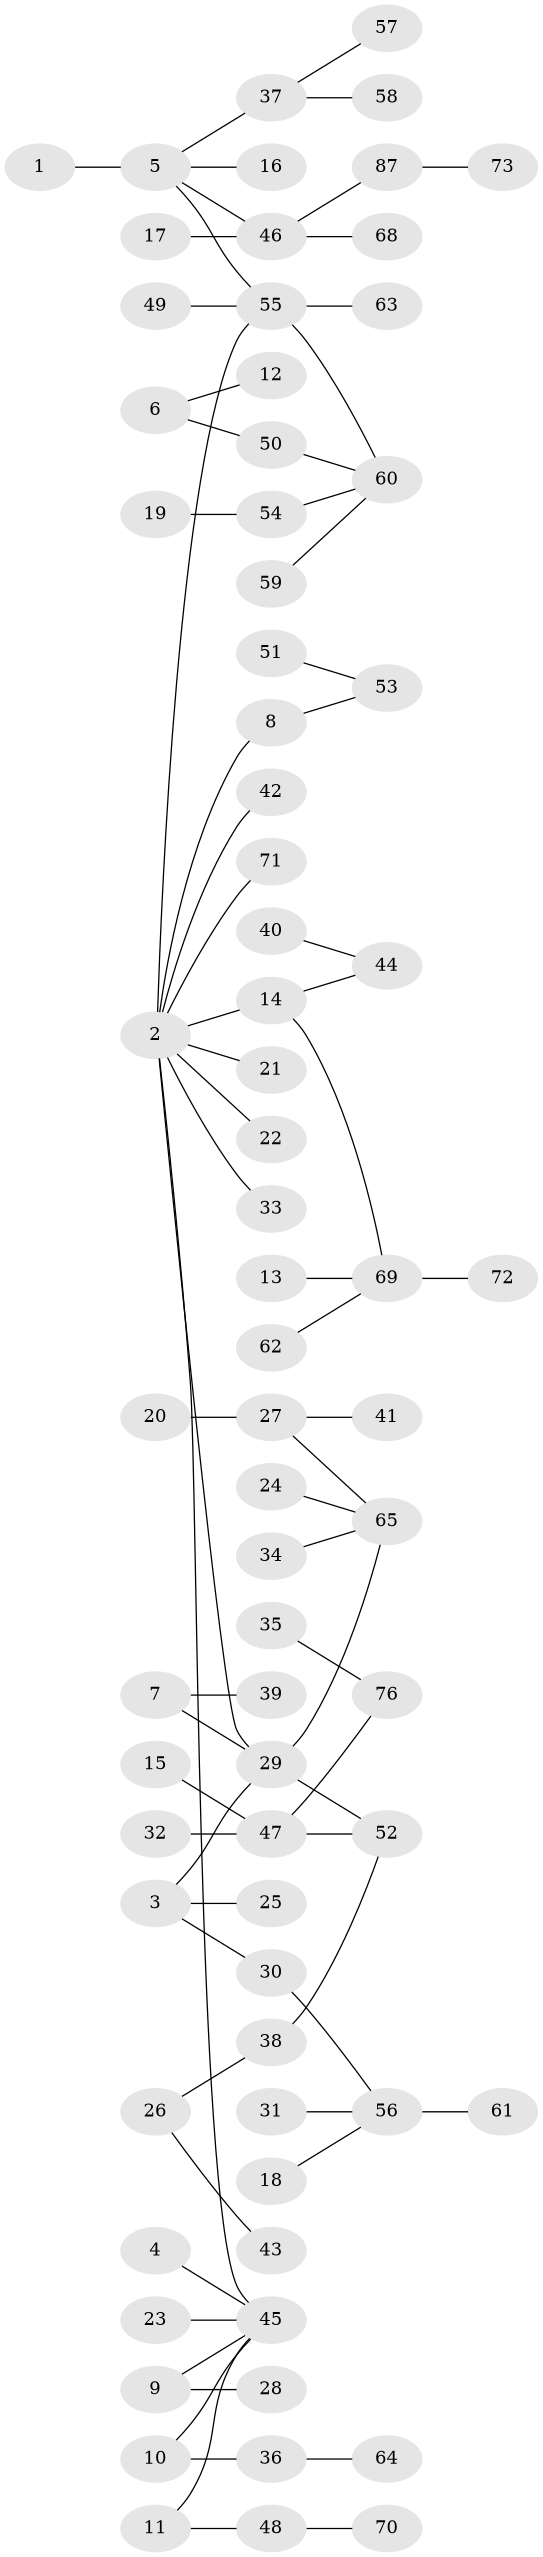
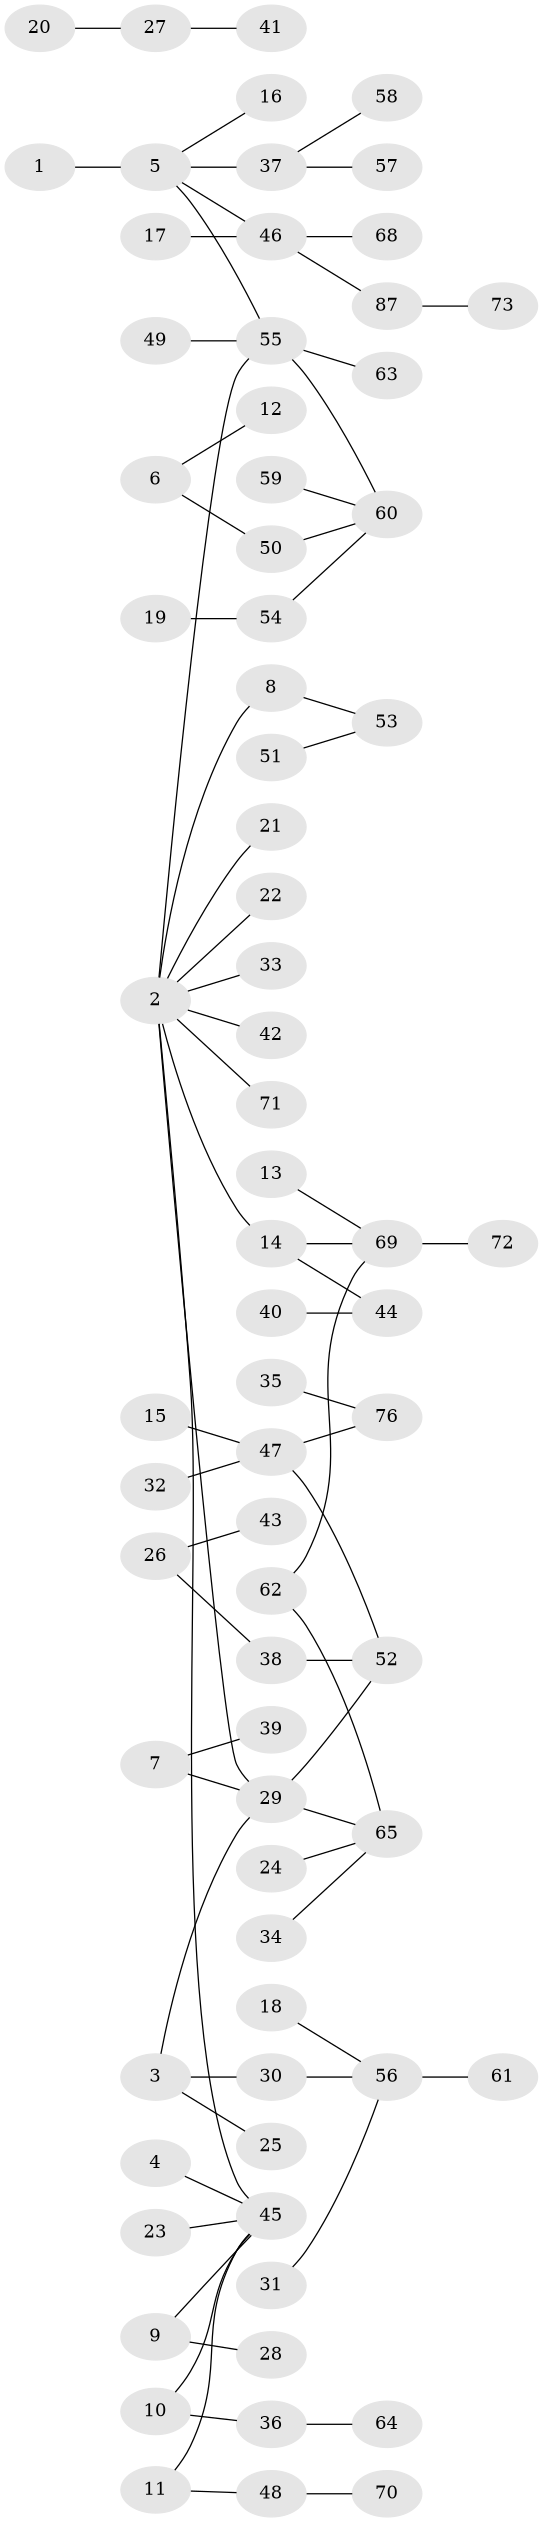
(329, 1469) -> (344, 1700)
